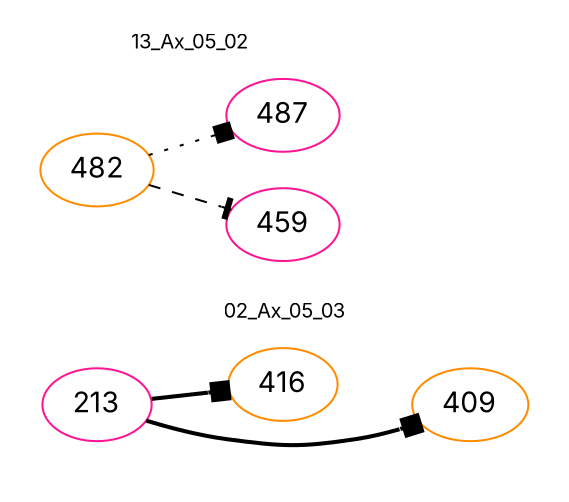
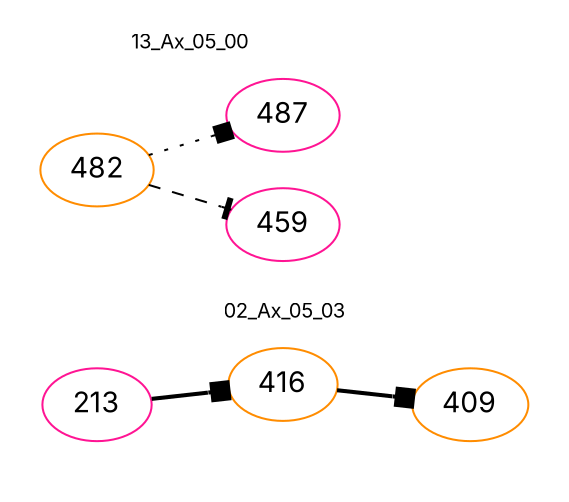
(190, 44) -> (190, 44)
(272, 444) -> (365, 393)
